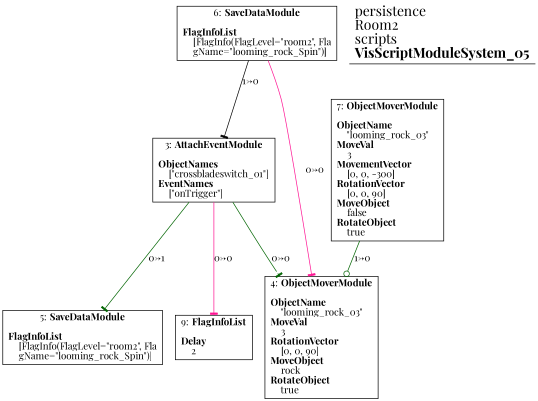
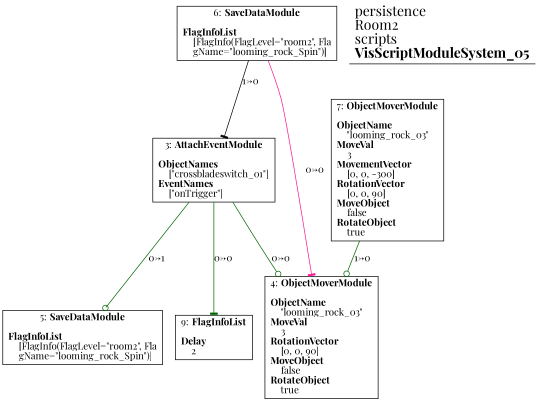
(254, 237) -> (254, 237)
(147, 255) -> (147, 255)
(214, 257) -> (214, 257)
(285, 371) -> (285, 371)
